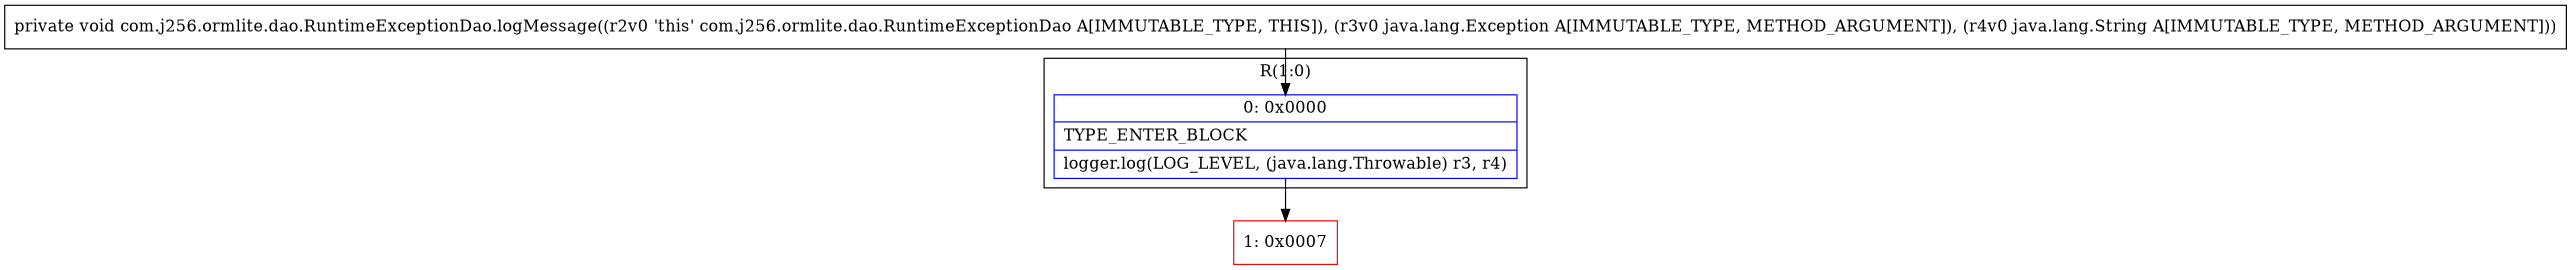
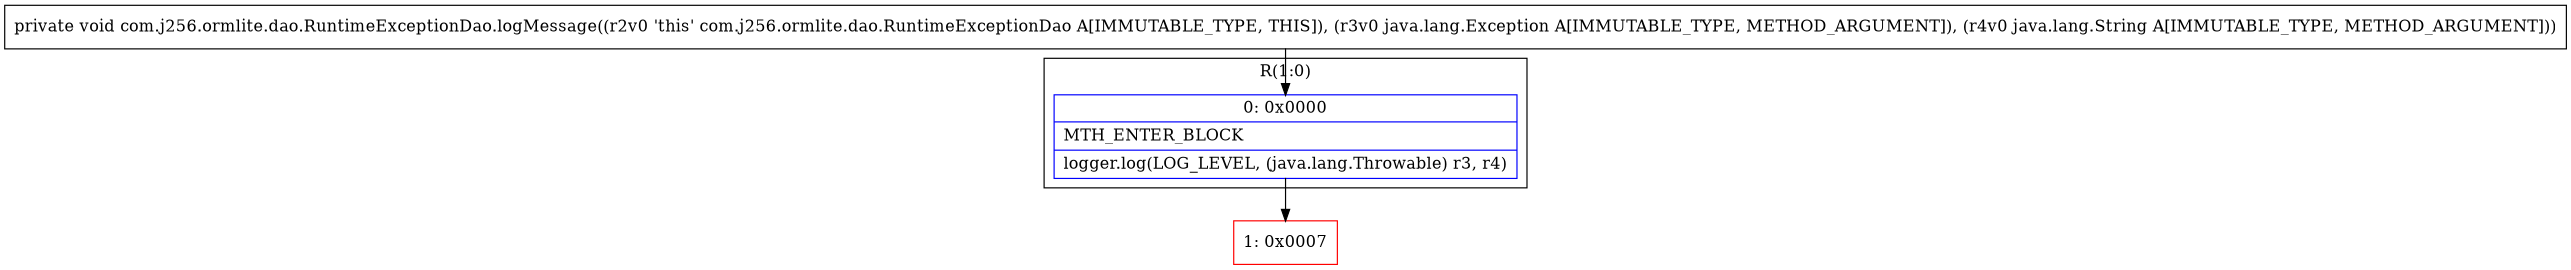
(1156, 135) -> (1154, 135)
